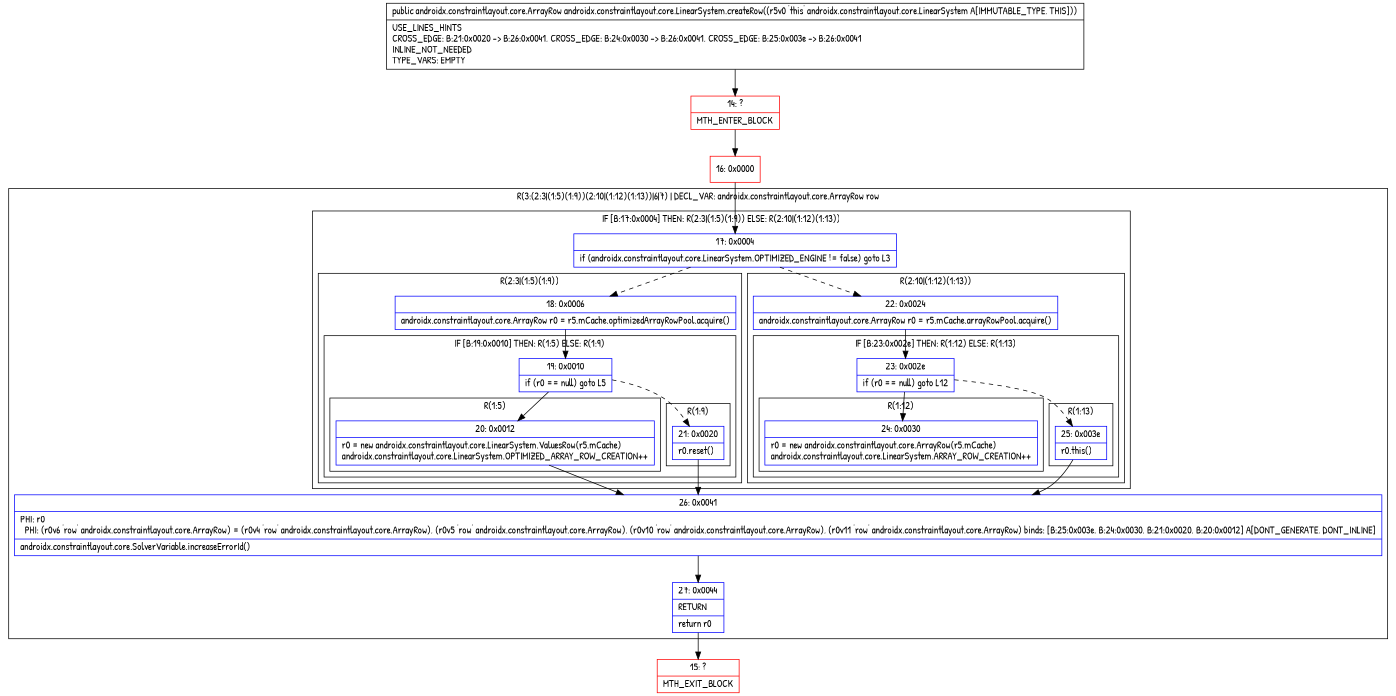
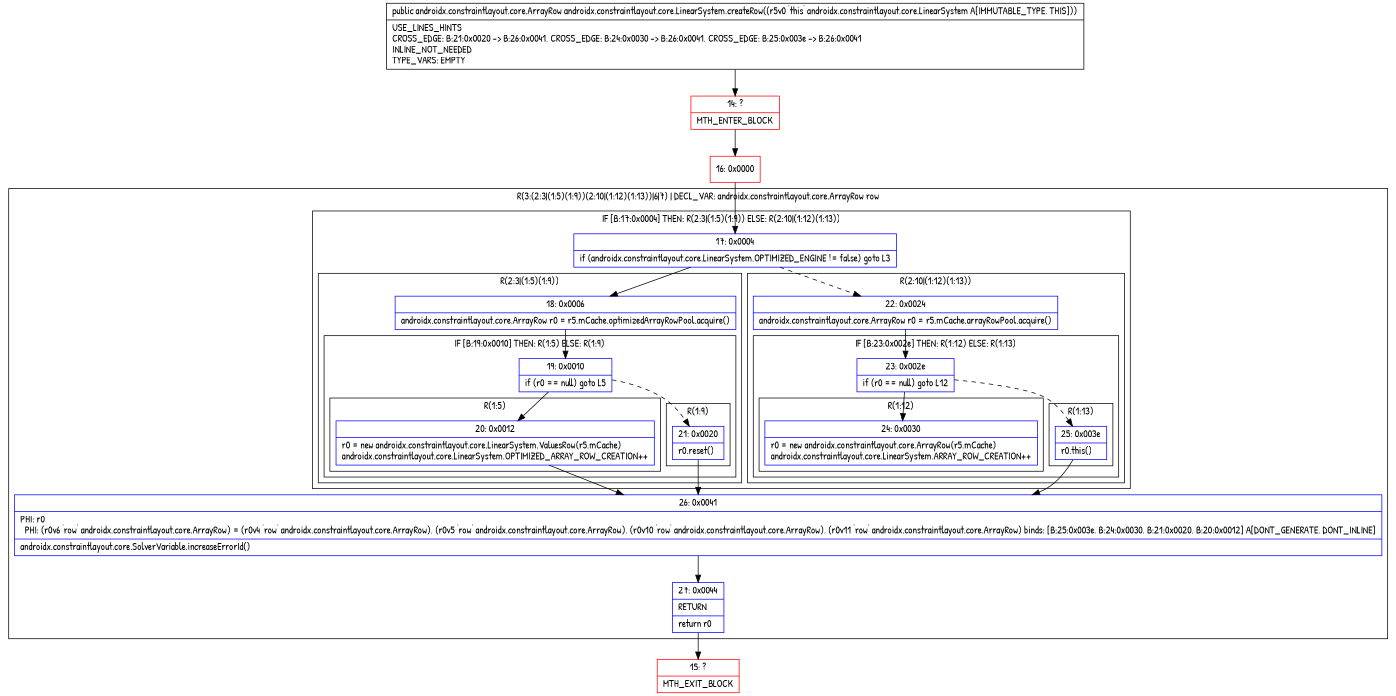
(654, 280) -> (654, 280)
